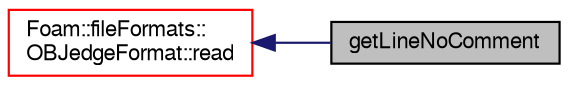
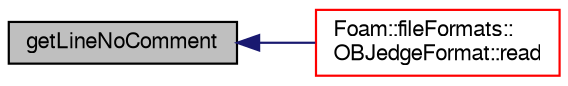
(303, 43) -> (287, 43)
